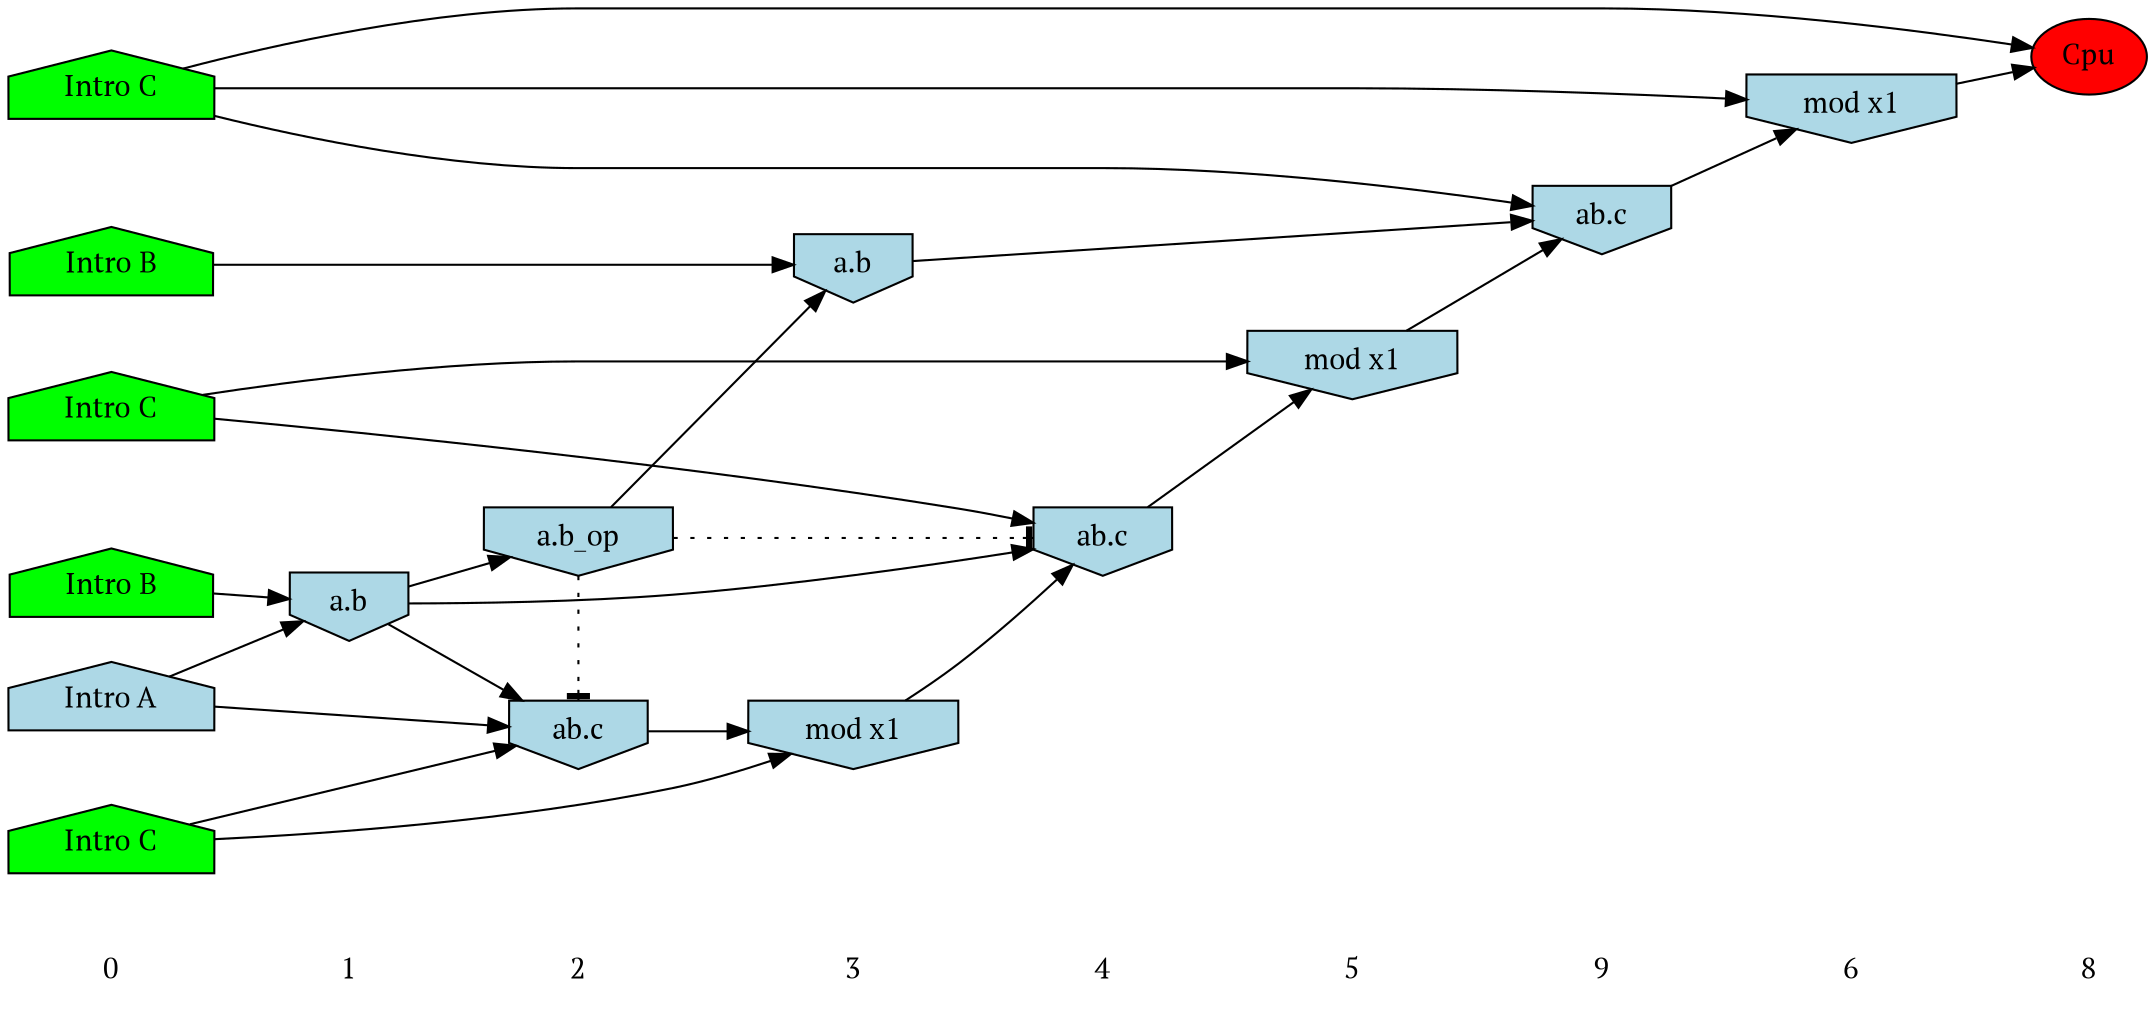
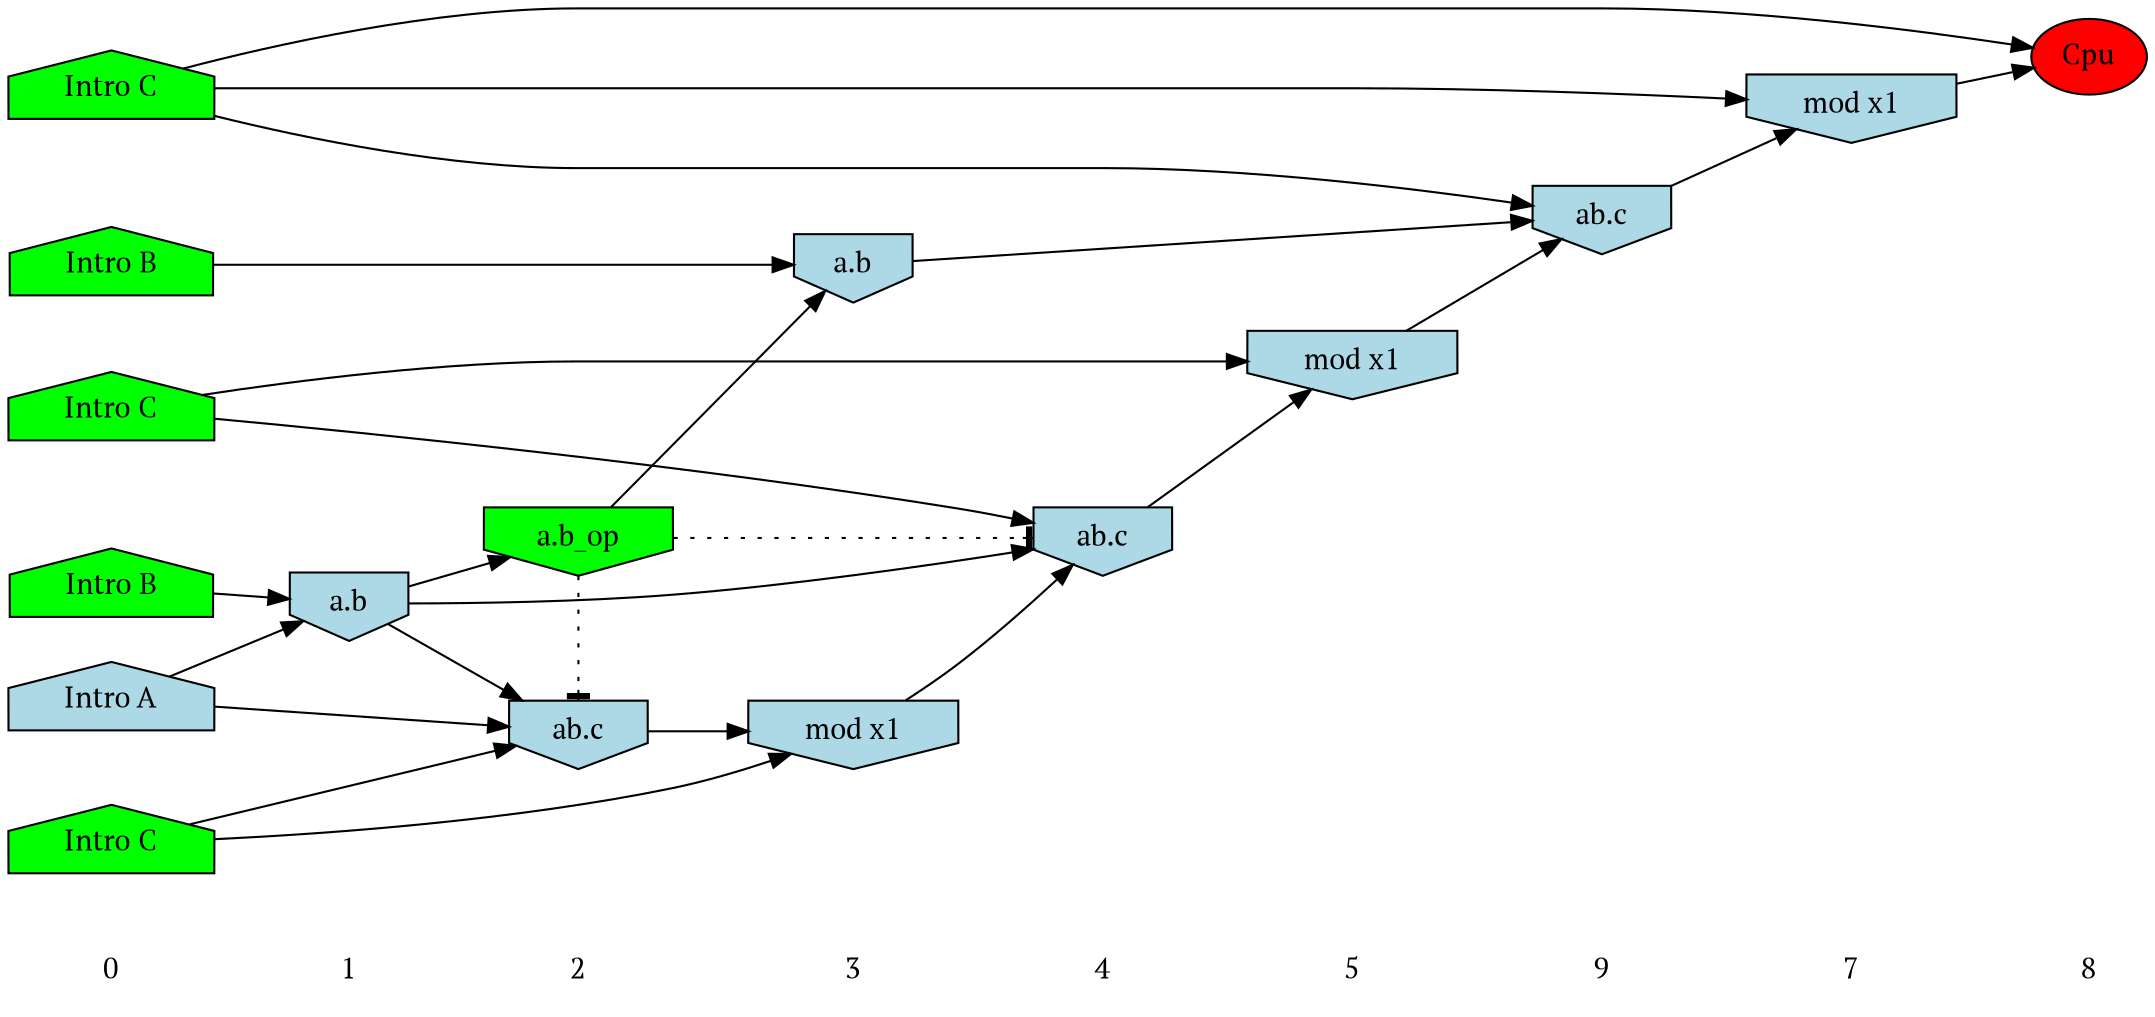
(578, 538) -> (578, 538)
(1851, 971) -> (1851, 971)
